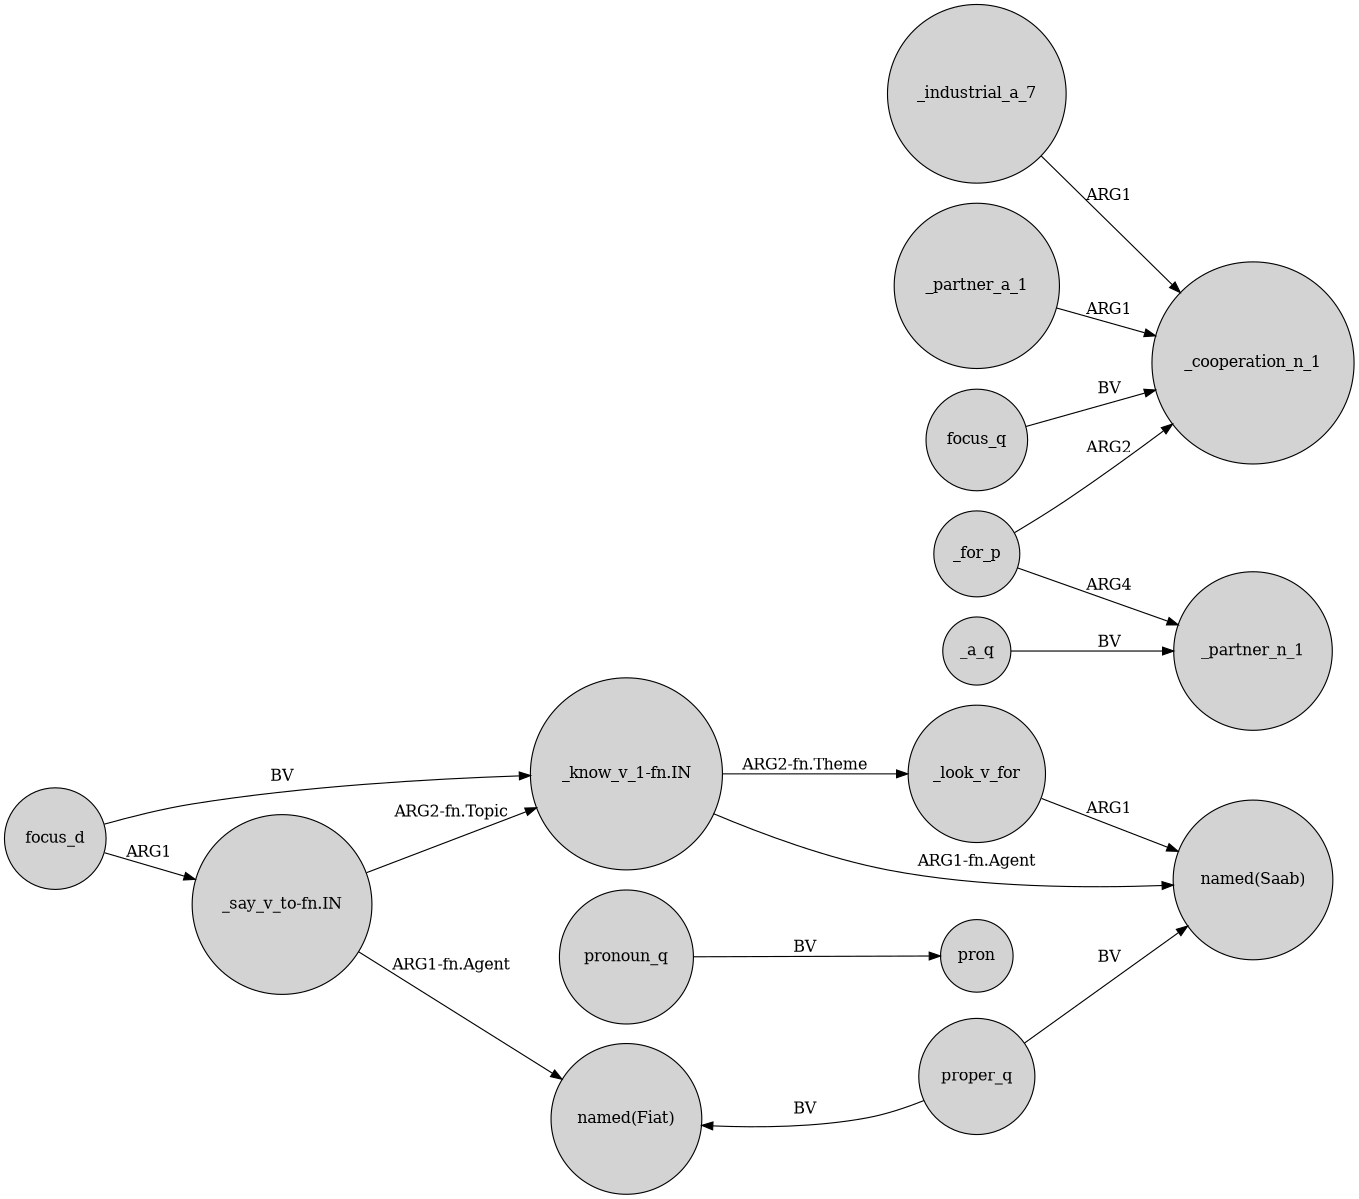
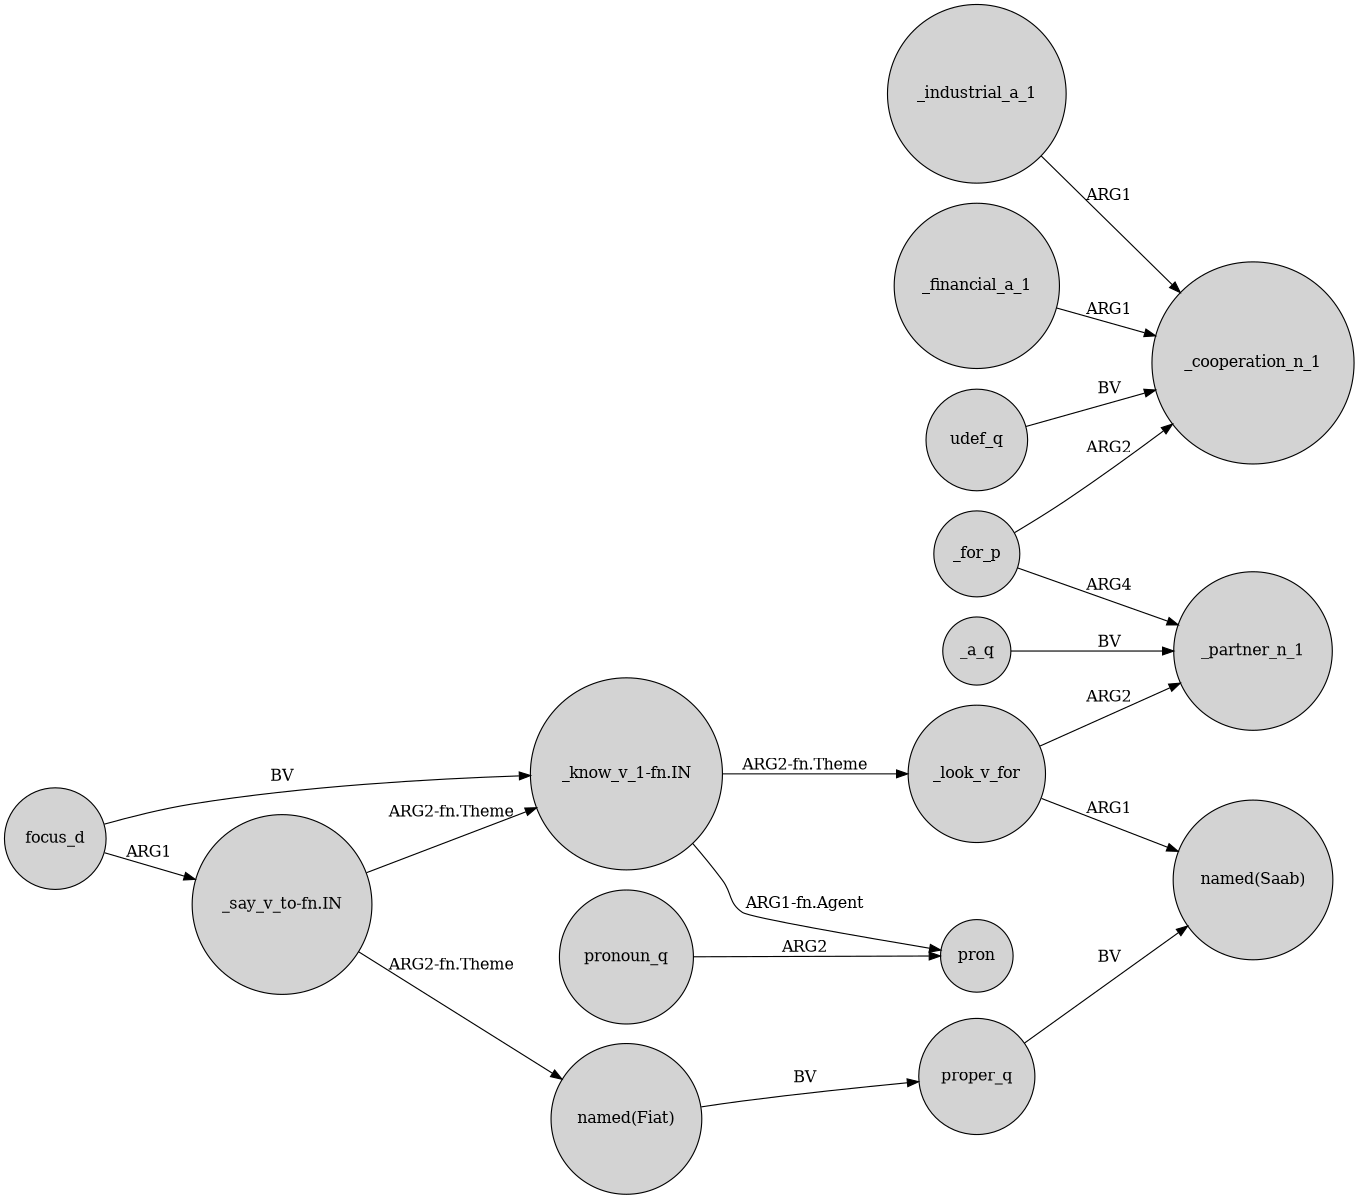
(977, 94) -> (977, 94)
(977, 286) -> (977, 286)
(977, 440) -> (977, 440)
none -> (1105, 717)
(451, 812) -> (451, 812)
(933, 877) -> (793, 924)
(805, 948) -> (805, 948)
(451, 965) -> (451, 965)
(820, 1124) -> (804, 1094)
